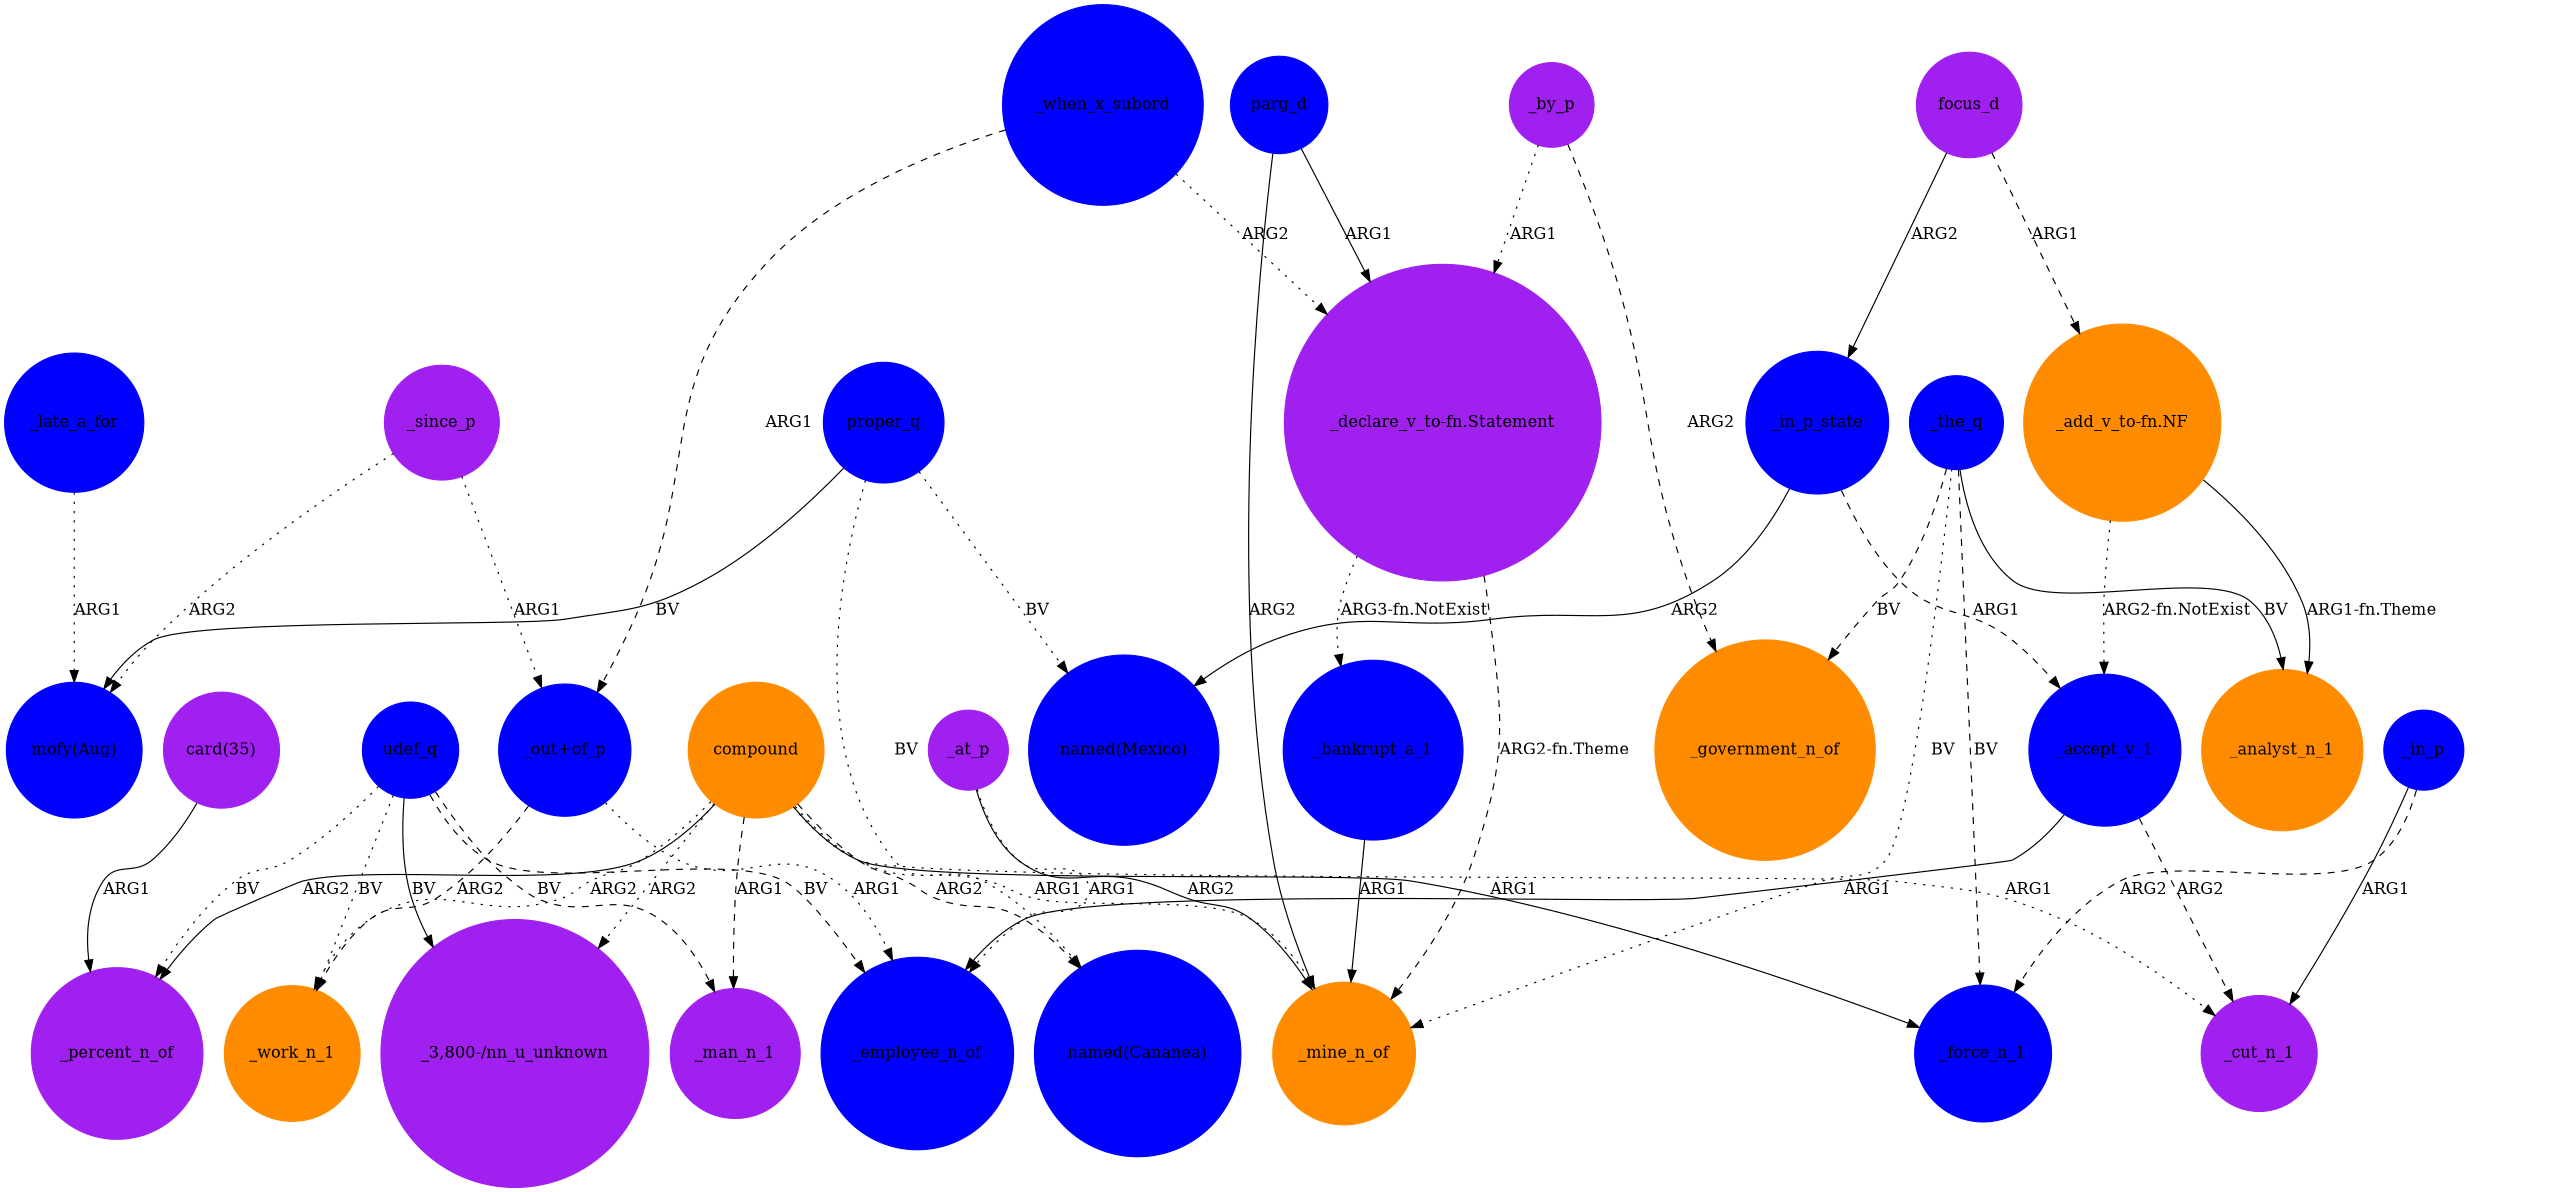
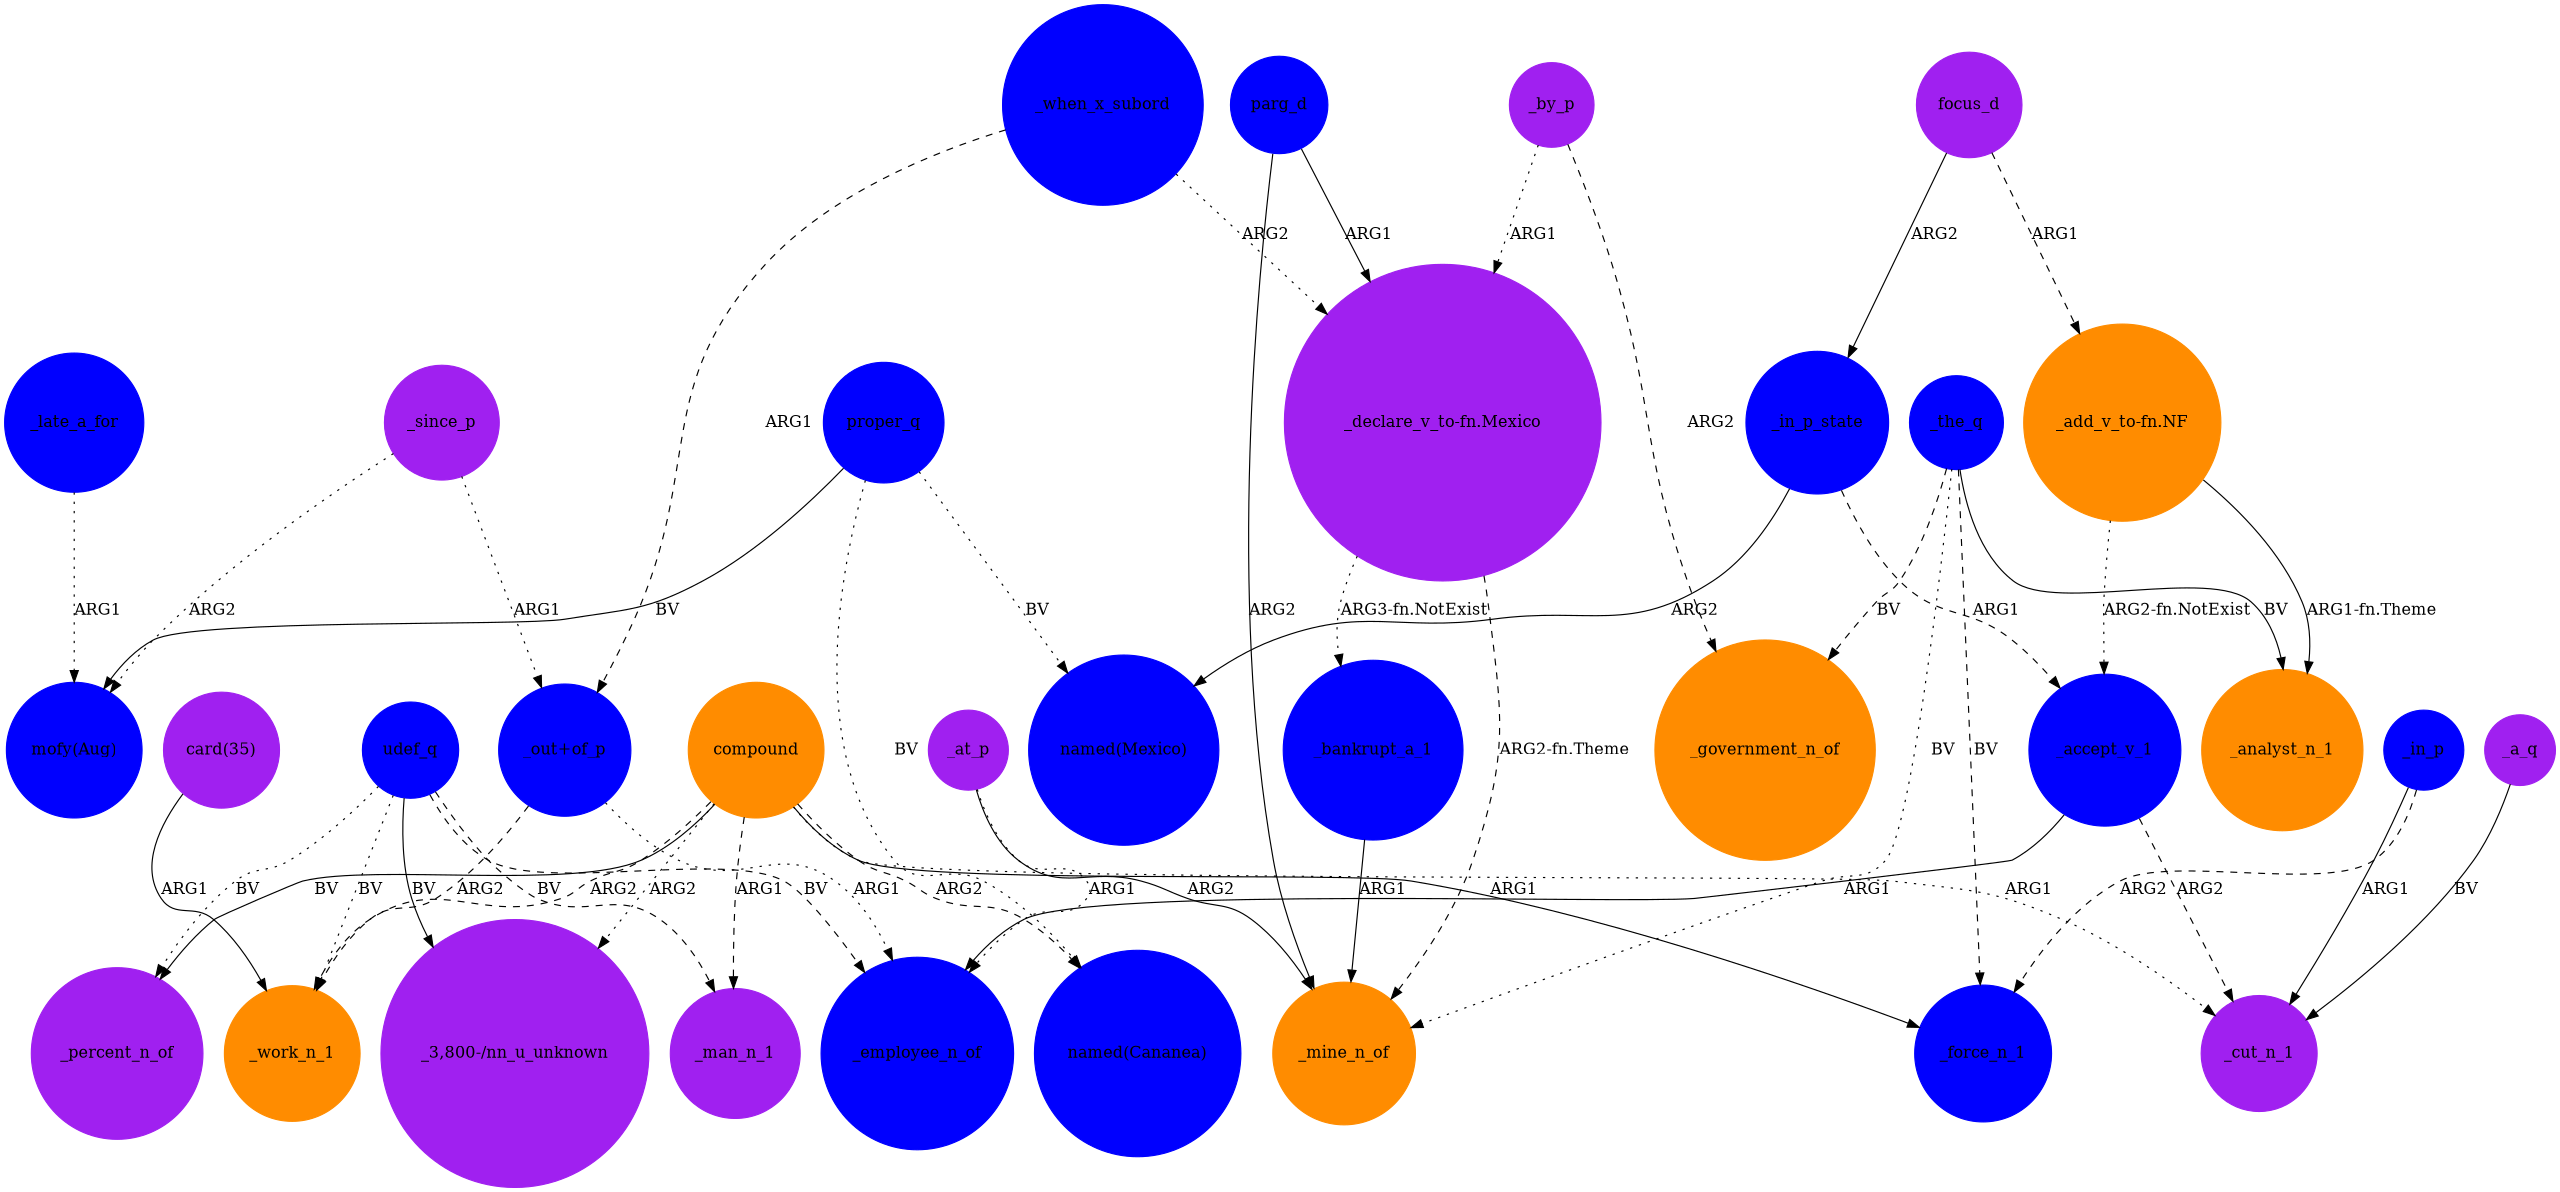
(1443, 423) -> (1443, 423)
none -> (2520, 750)
(122, 869) -> (169, 906)
(326, 890) -> (326, 890)
(1052, 901) -> none
(515, 906) -> (515, 906)
